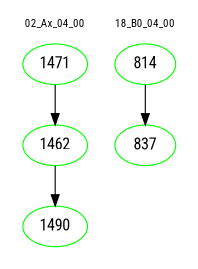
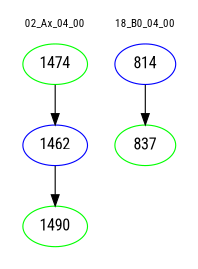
(55, 64) -> (55, 64)
(145, 64) -> (145, 64)
(55, 145) -> (55, 145)
